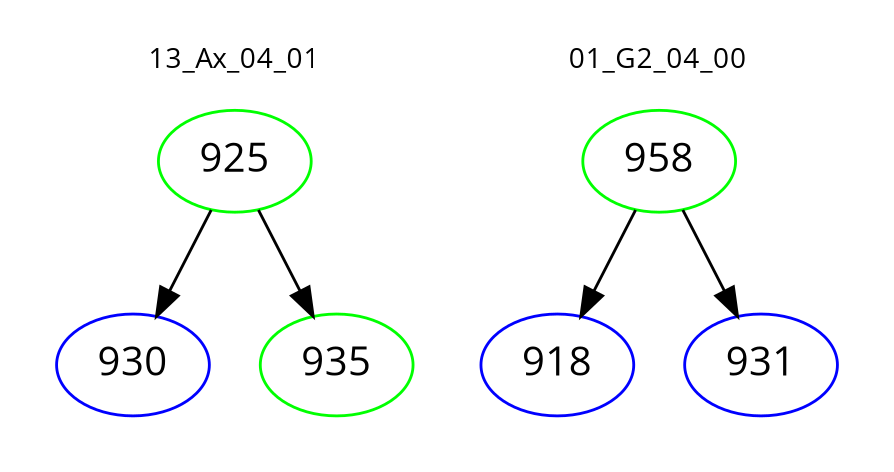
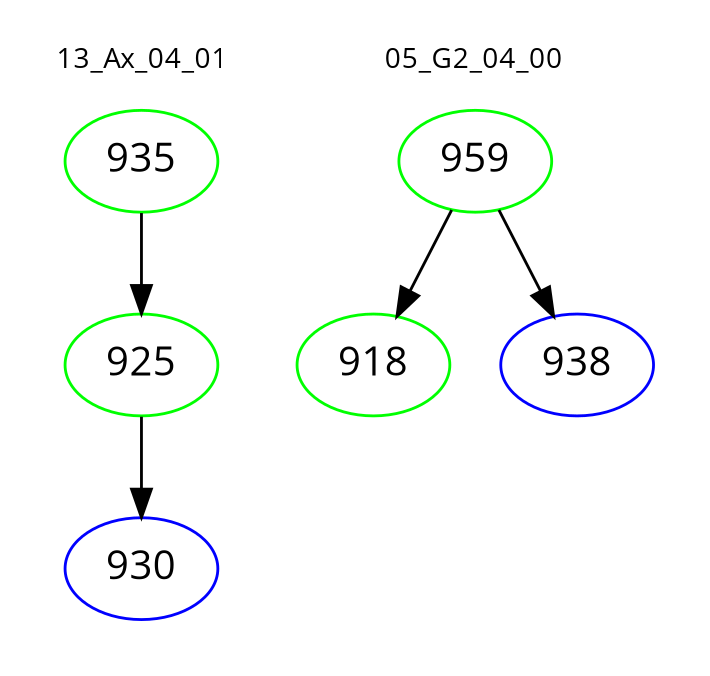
(659, 61) -> (475, 61)
(659, 161) -> (475, 161)
(279, 250) -> (141, 249)
(557, 365) -> (373, 365)
(761, 365) -> (577, 365)
